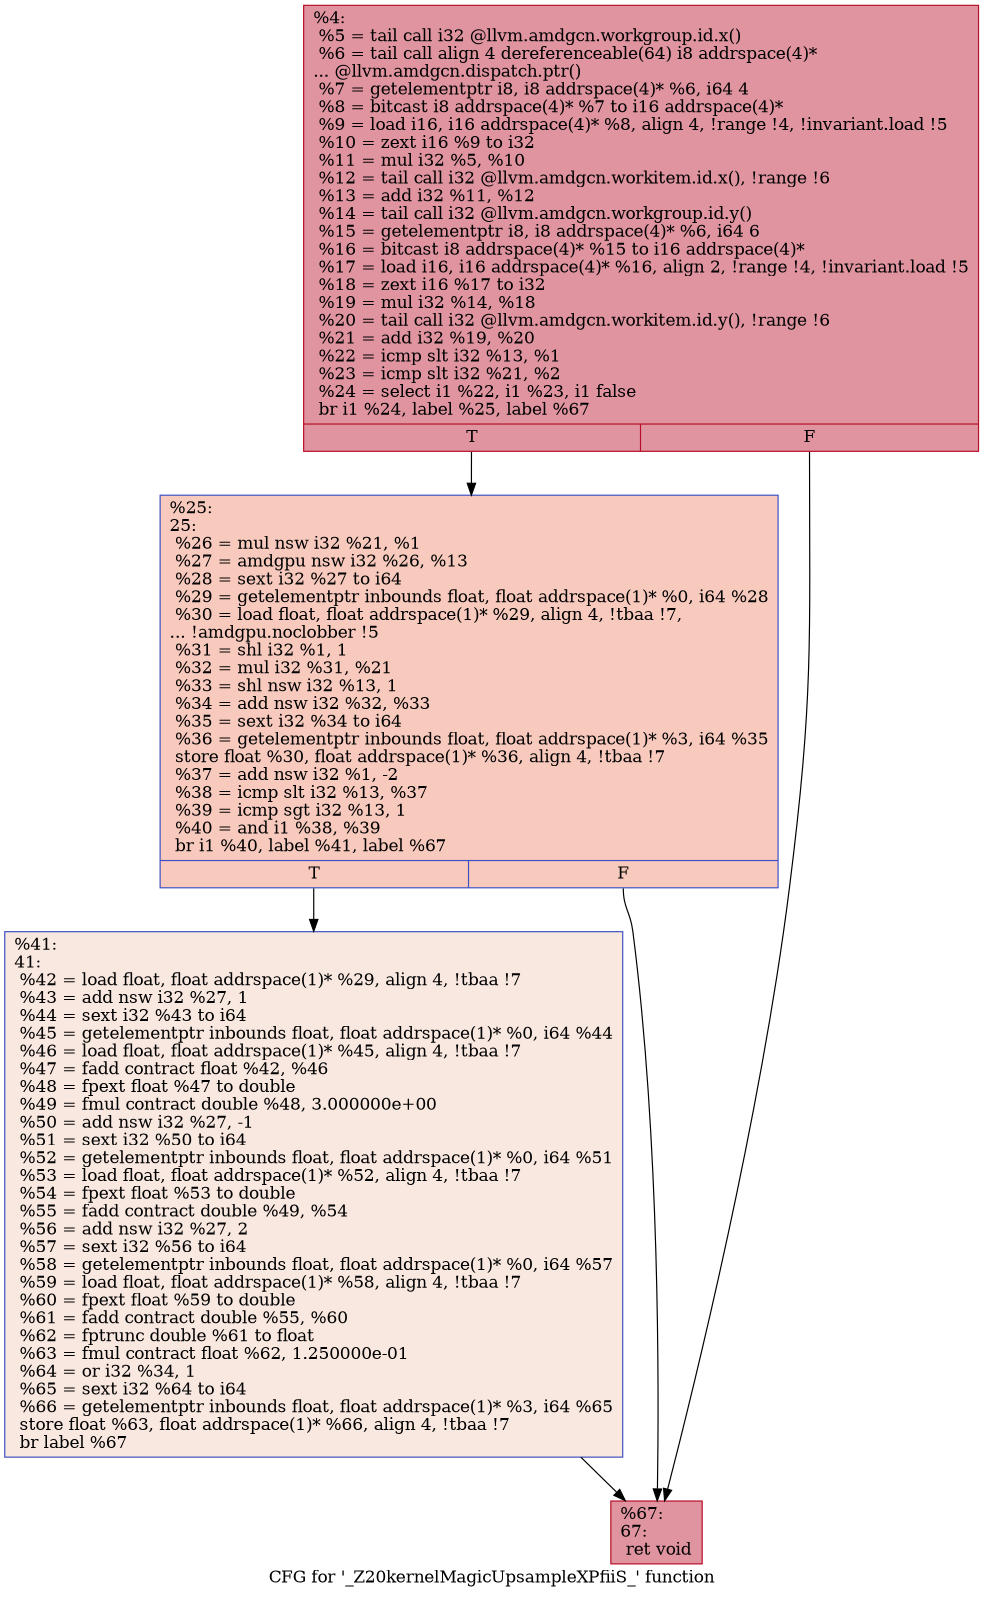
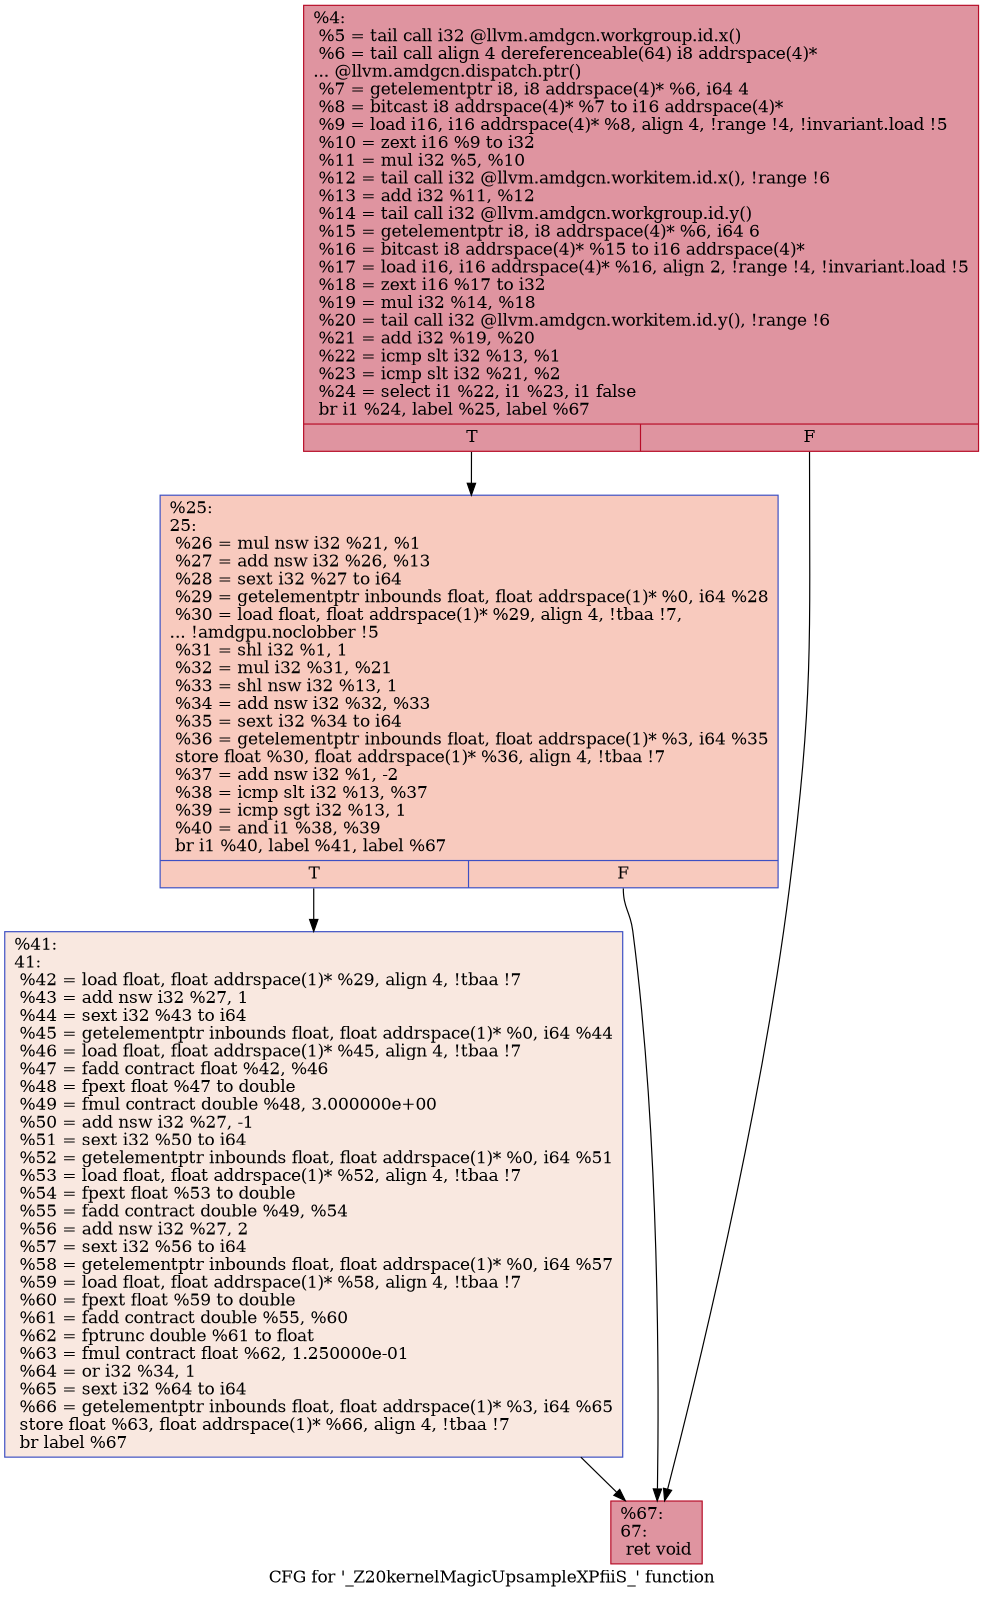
(319, 562) -> (300, 562)
